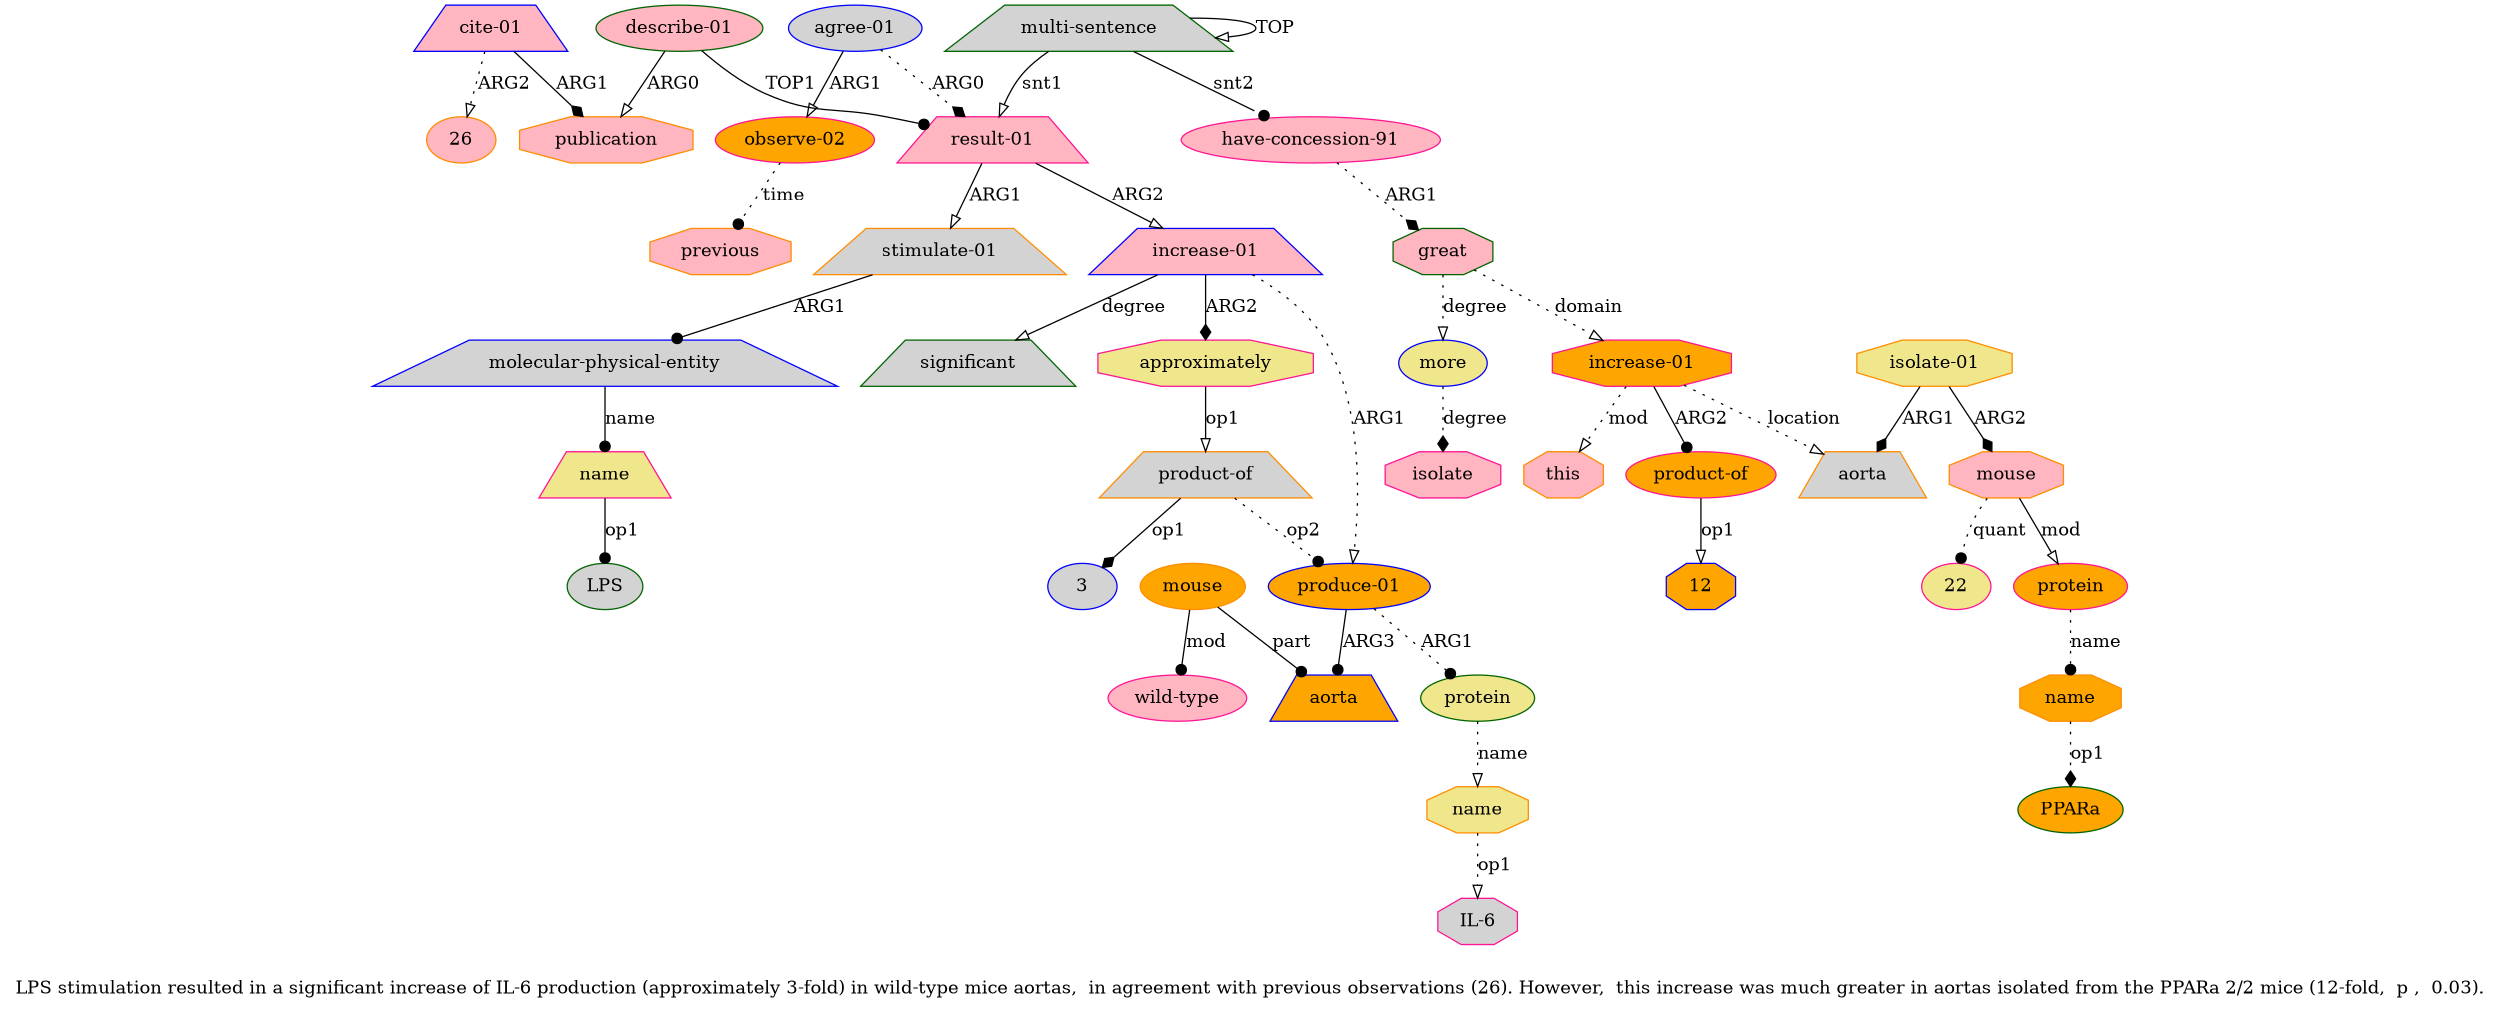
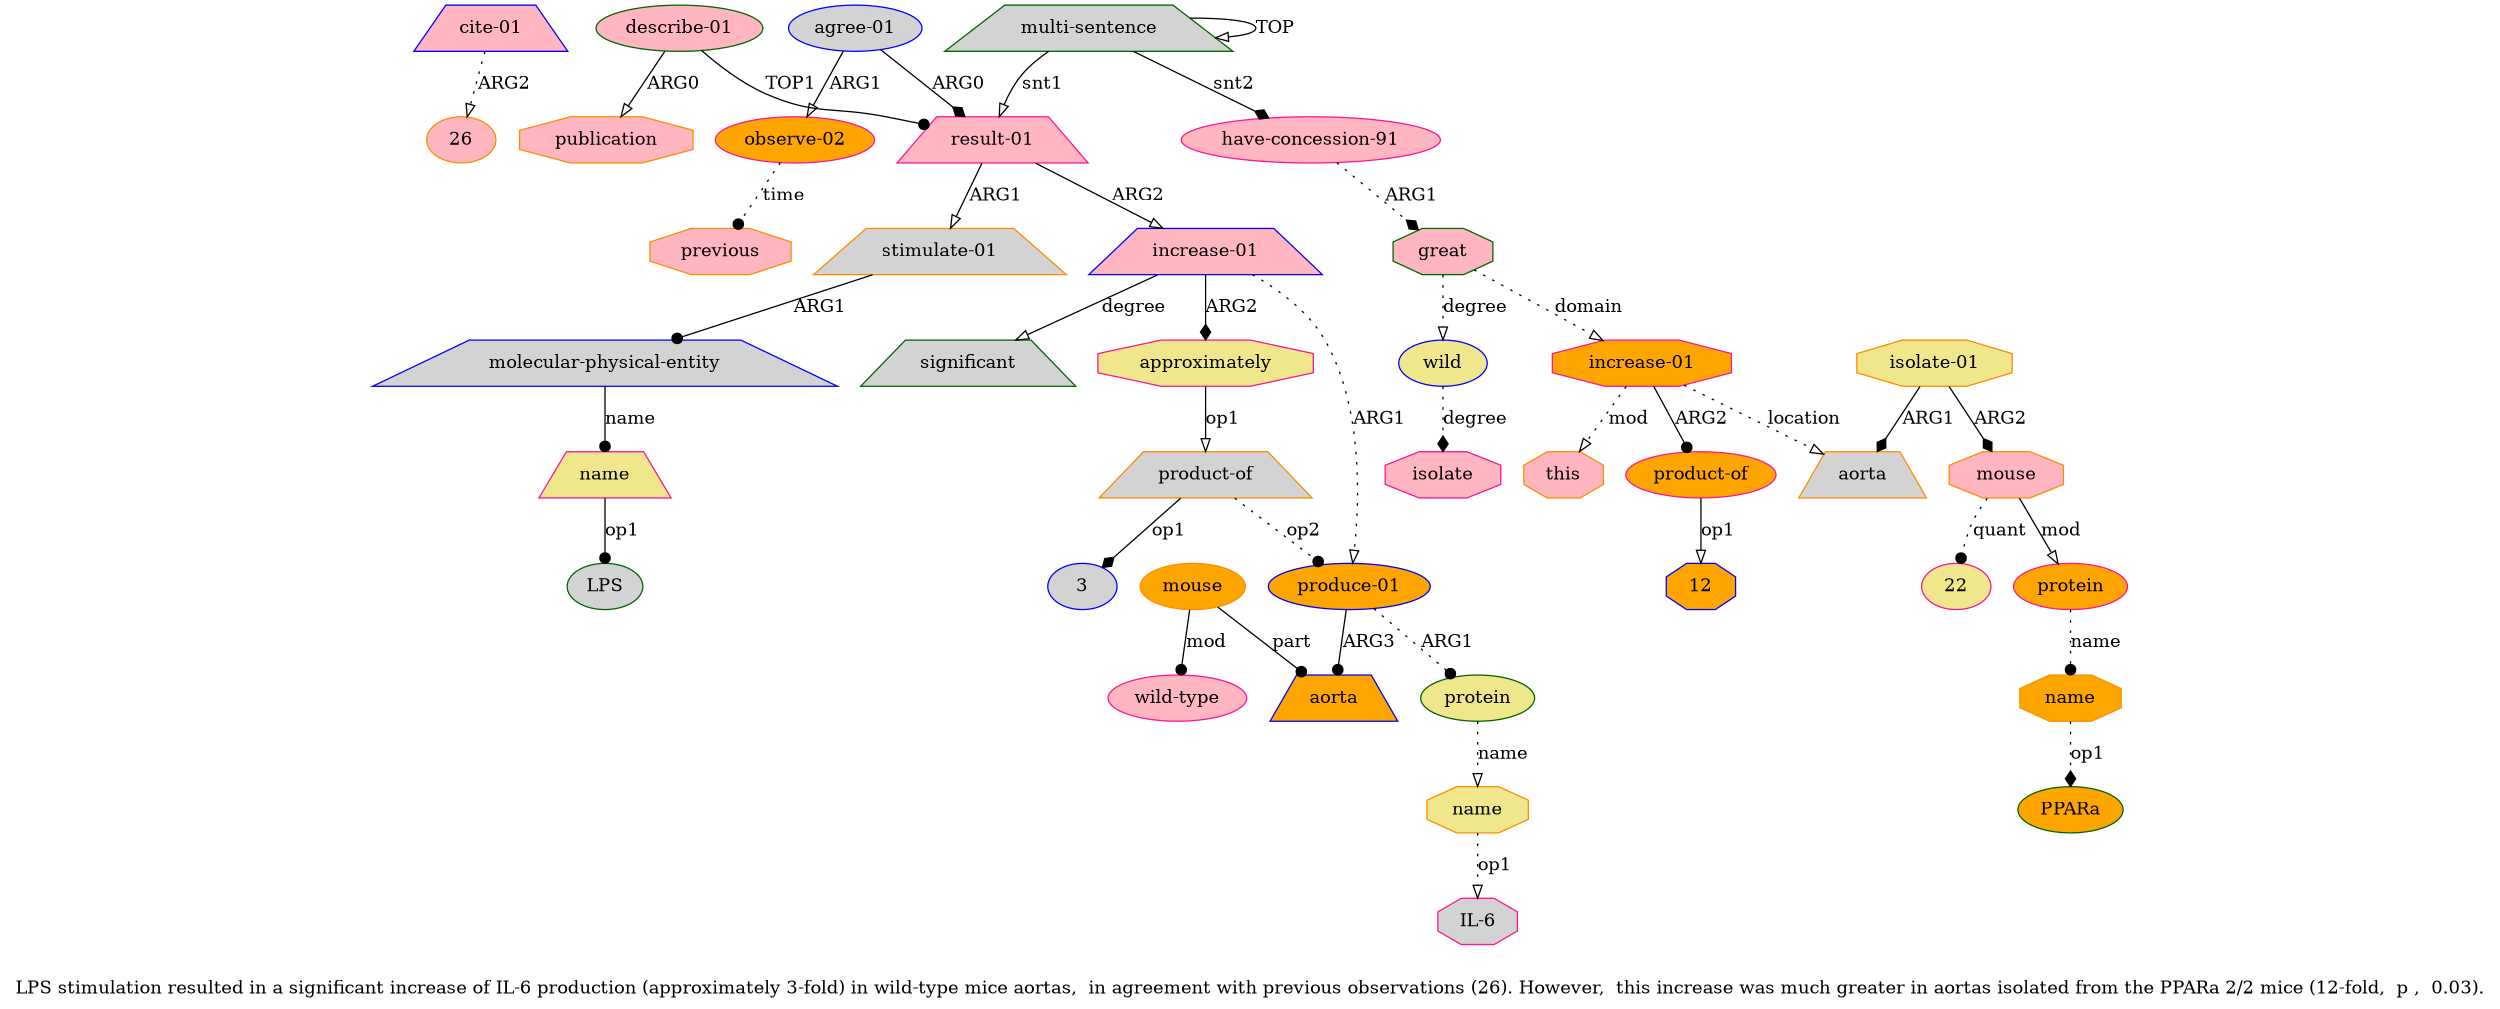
(917, 78) -> (917, 78)
(543, 79) -> none
(1194, 81) -> (1194, 81)
(1443, 363) -> (1443, 363)
